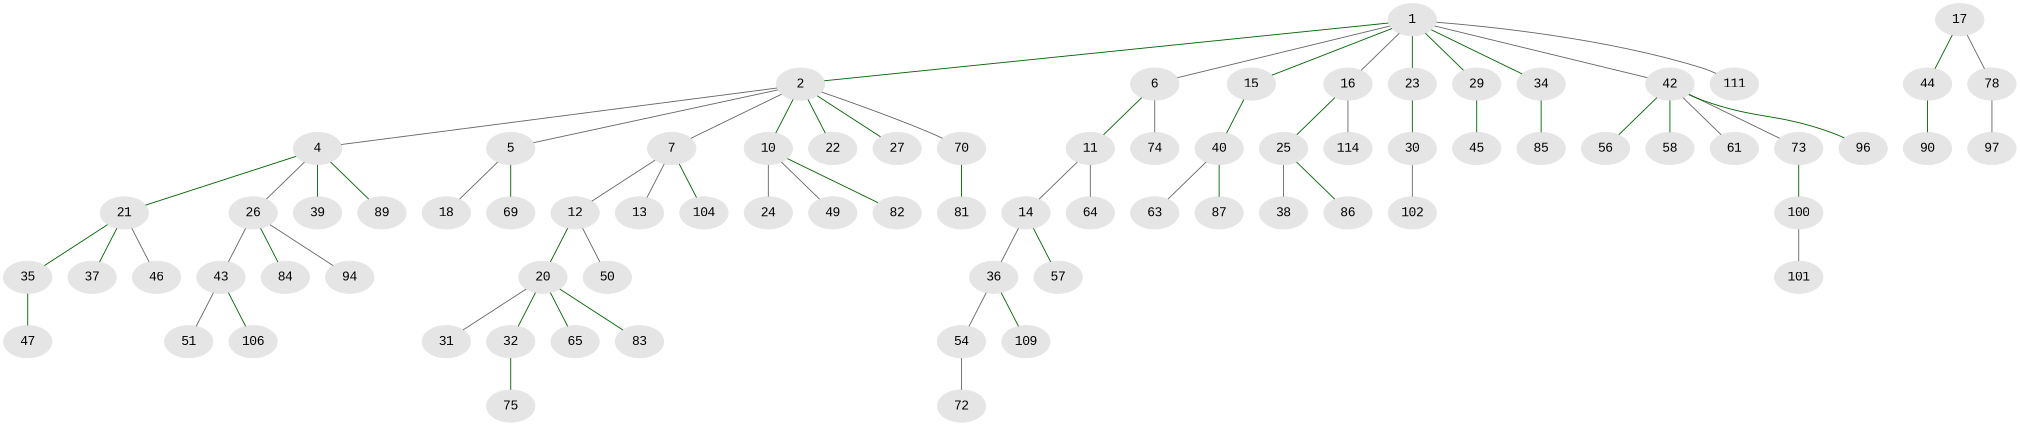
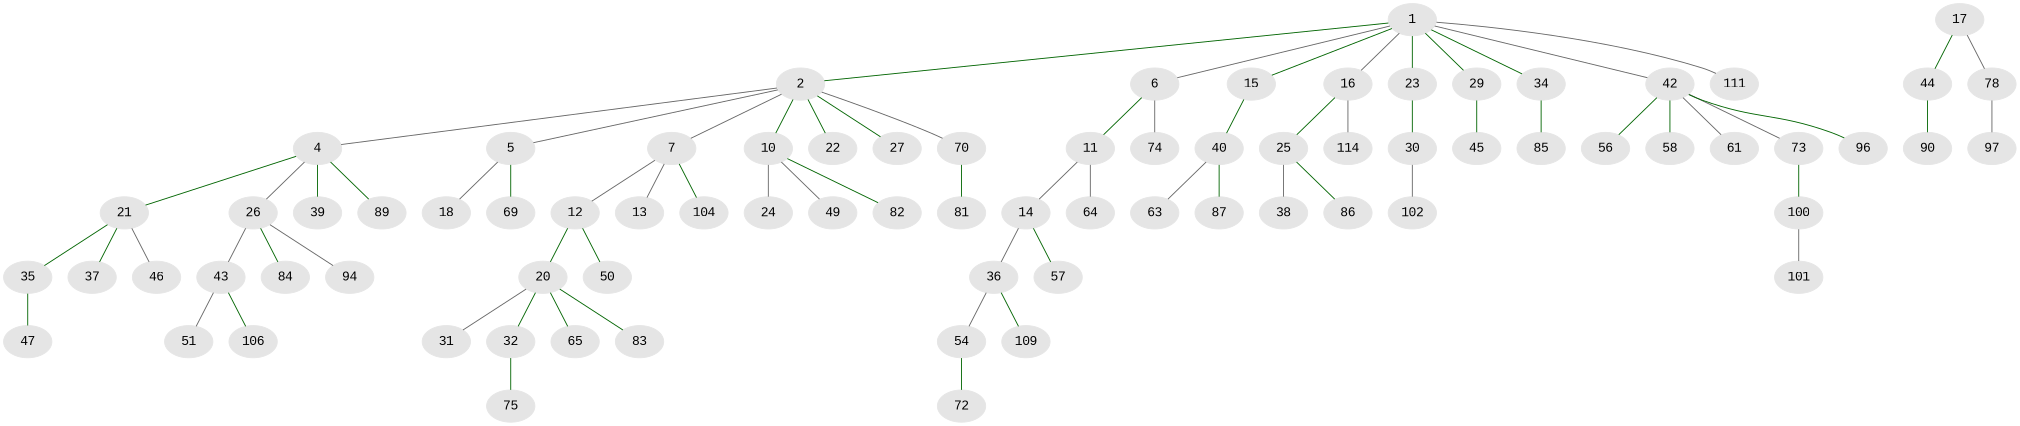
(591, 245) -> (591, 245)
(962, 374) -> (962, 374)
